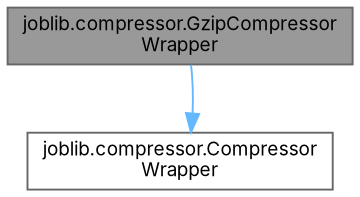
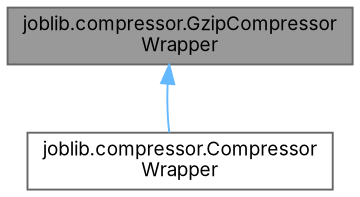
(193, 89) -> (167, 108)
